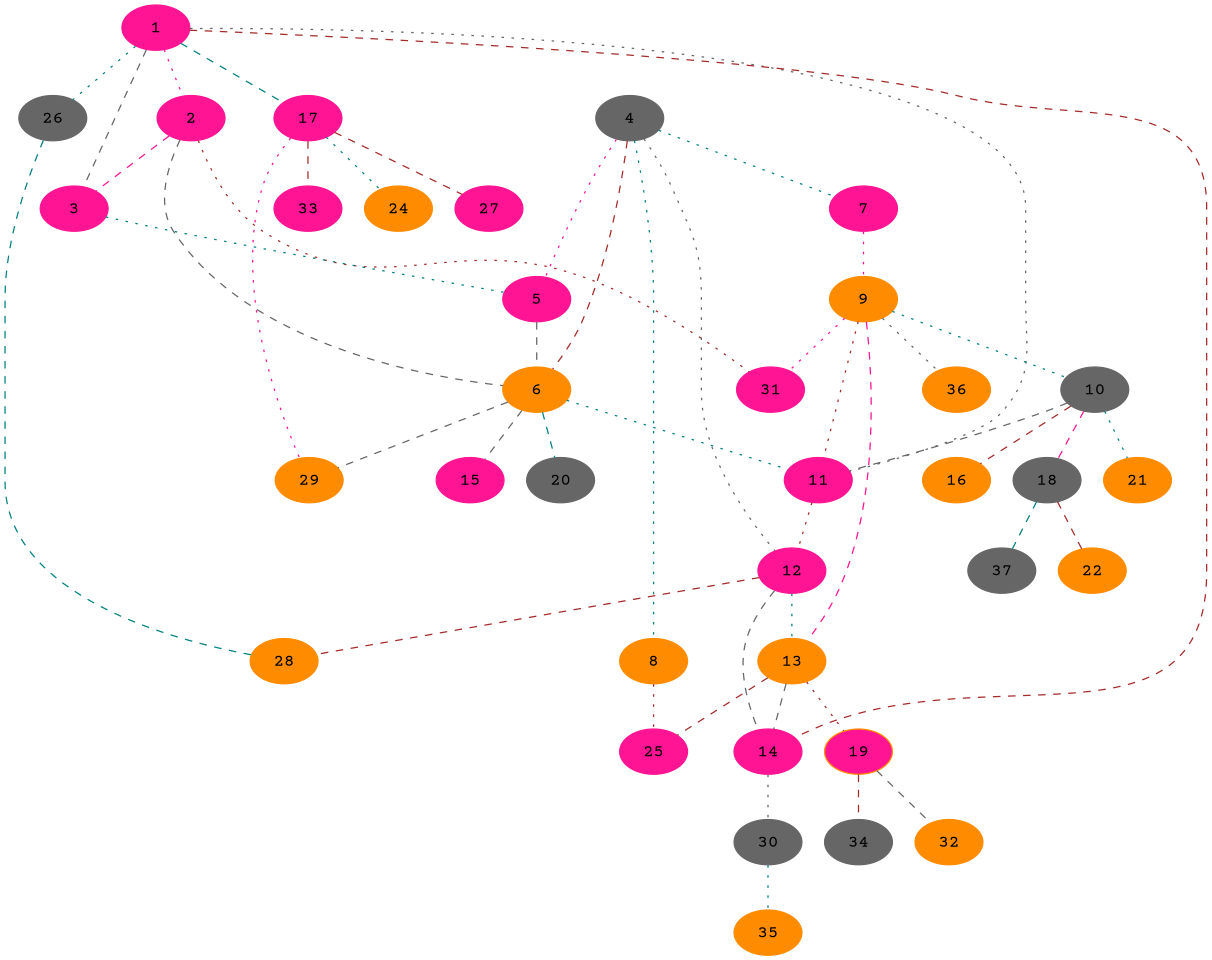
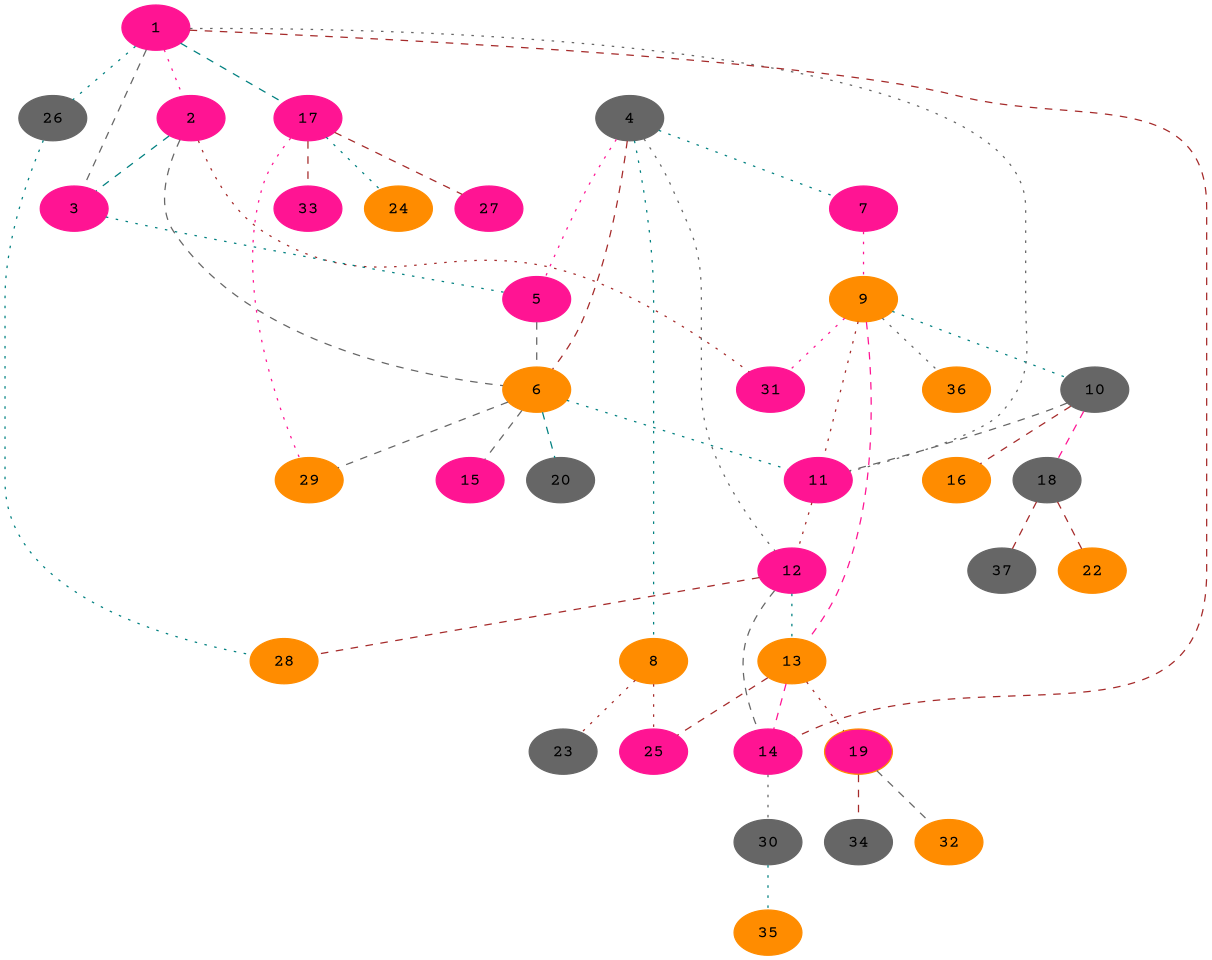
(133, 163) -> (133, 163)
(5, 470) -> (5, 470)
(1138, 480) -> none
(1024, 525) -> (1024, 525)
(780, 707) -> (780, 707)
none -> (563, 752)
